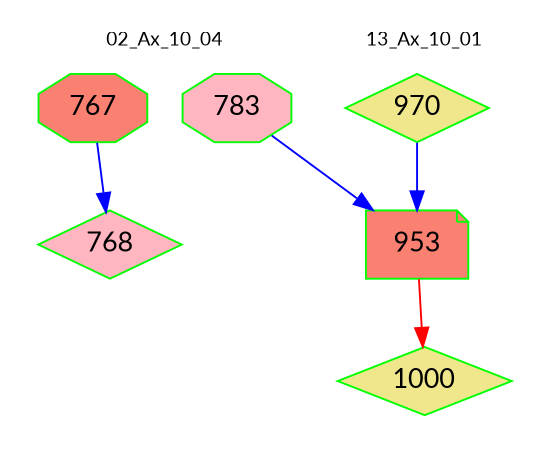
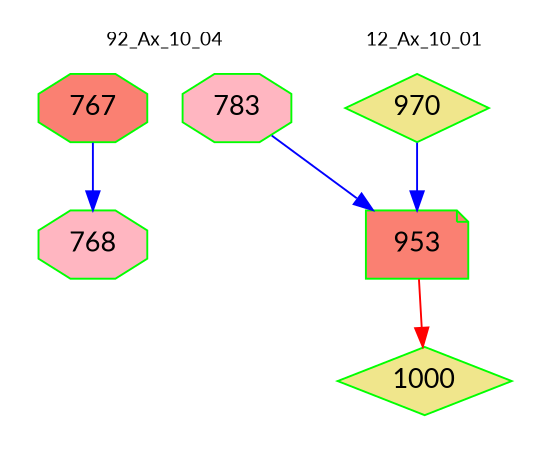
(165, 41) -> (165, 41)
(425, 41) -> (425, 41)
(110, 245) -> (93, 245)
